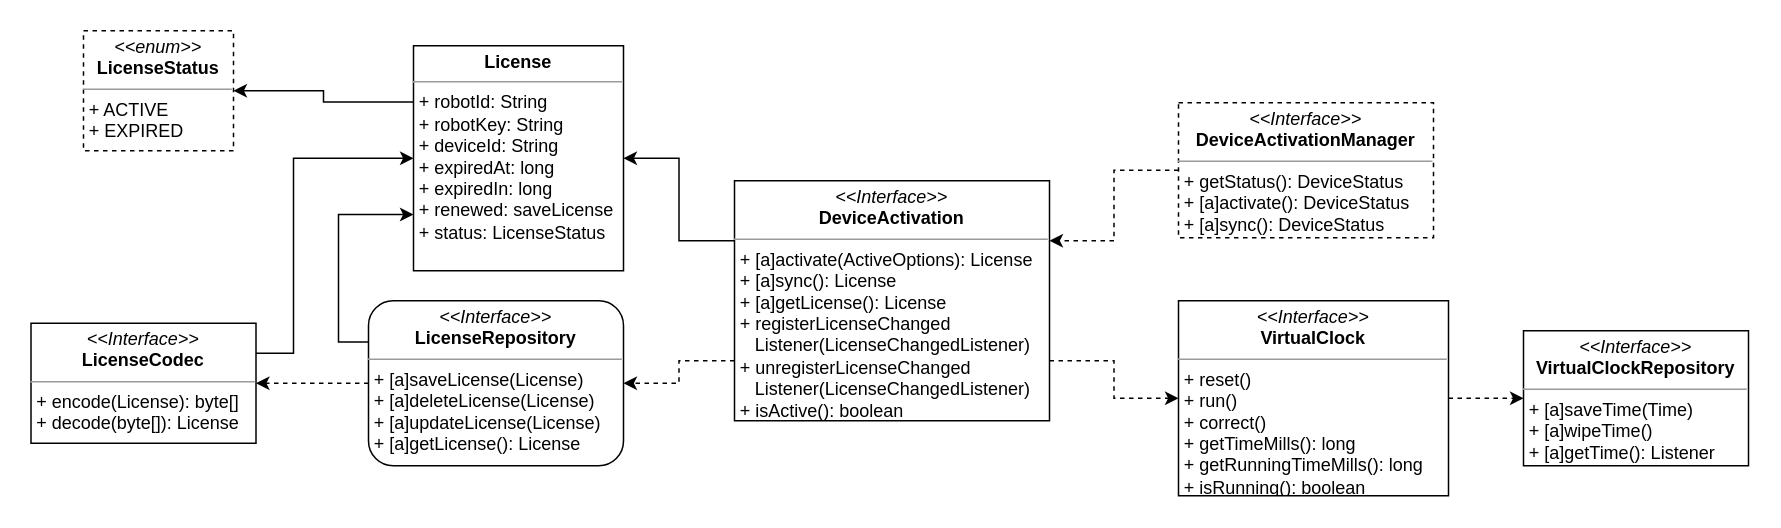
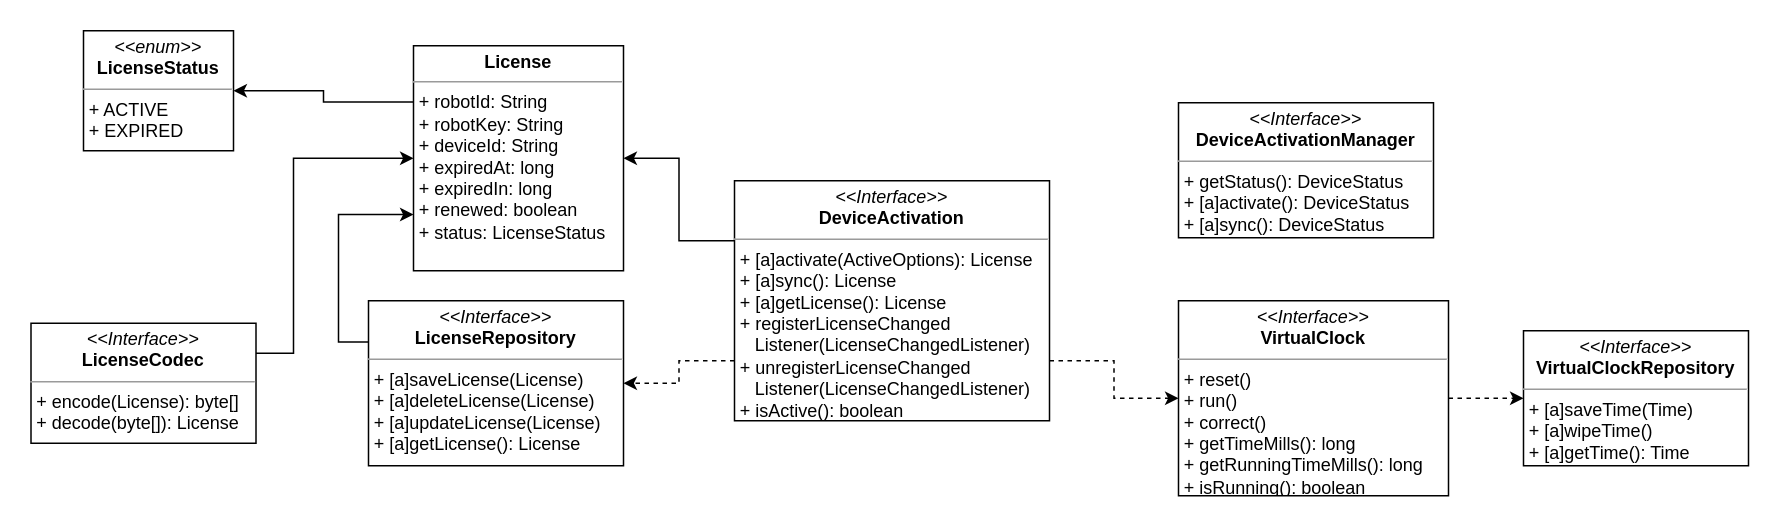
(158, 91) -> (158, 91)
(520, 132) -> (520, 132)
(1306, 170) -> (1306, 170)
(1114, 200) -> none
(317, 383) -> none
(496, 383) -> (496, 383)
(1633, 385) -> (1625, 385)
